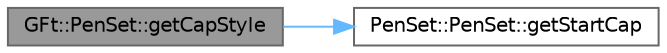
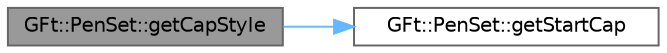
(506, 27) -> (506, 27)
